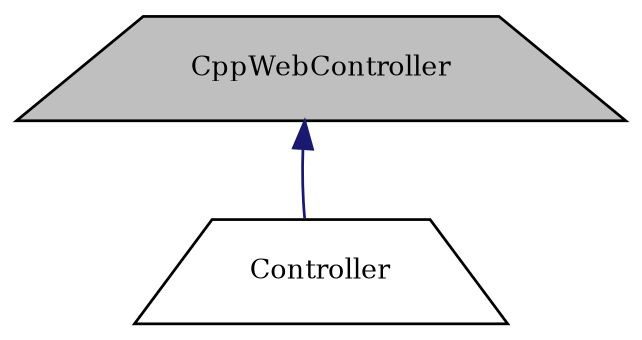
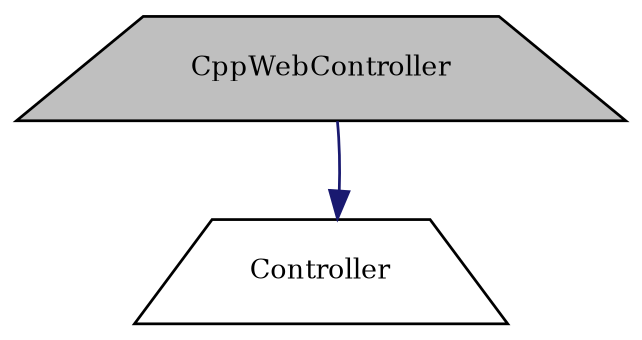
(303, 184) -> (339, 156)
